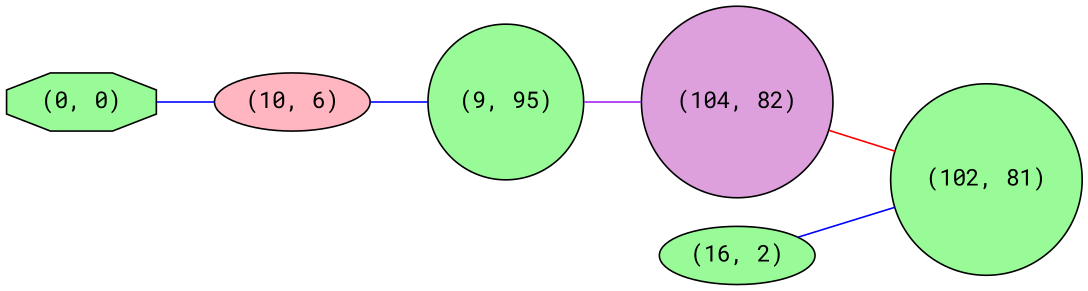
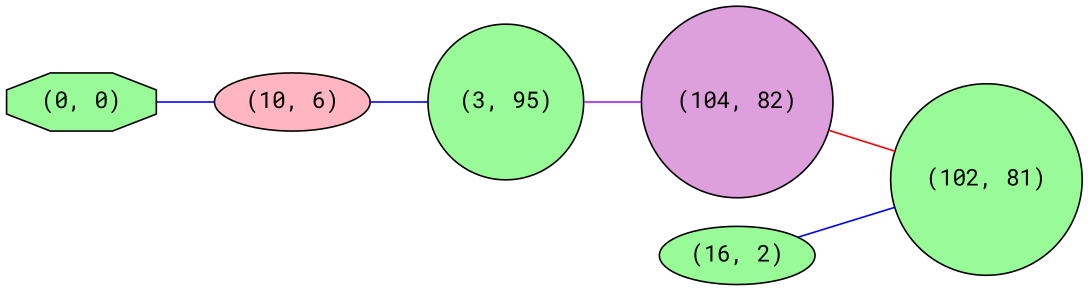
(506, 102) -> (506, 102)
